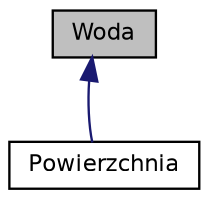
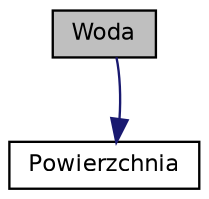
(89, 112) -> (120, 88)
